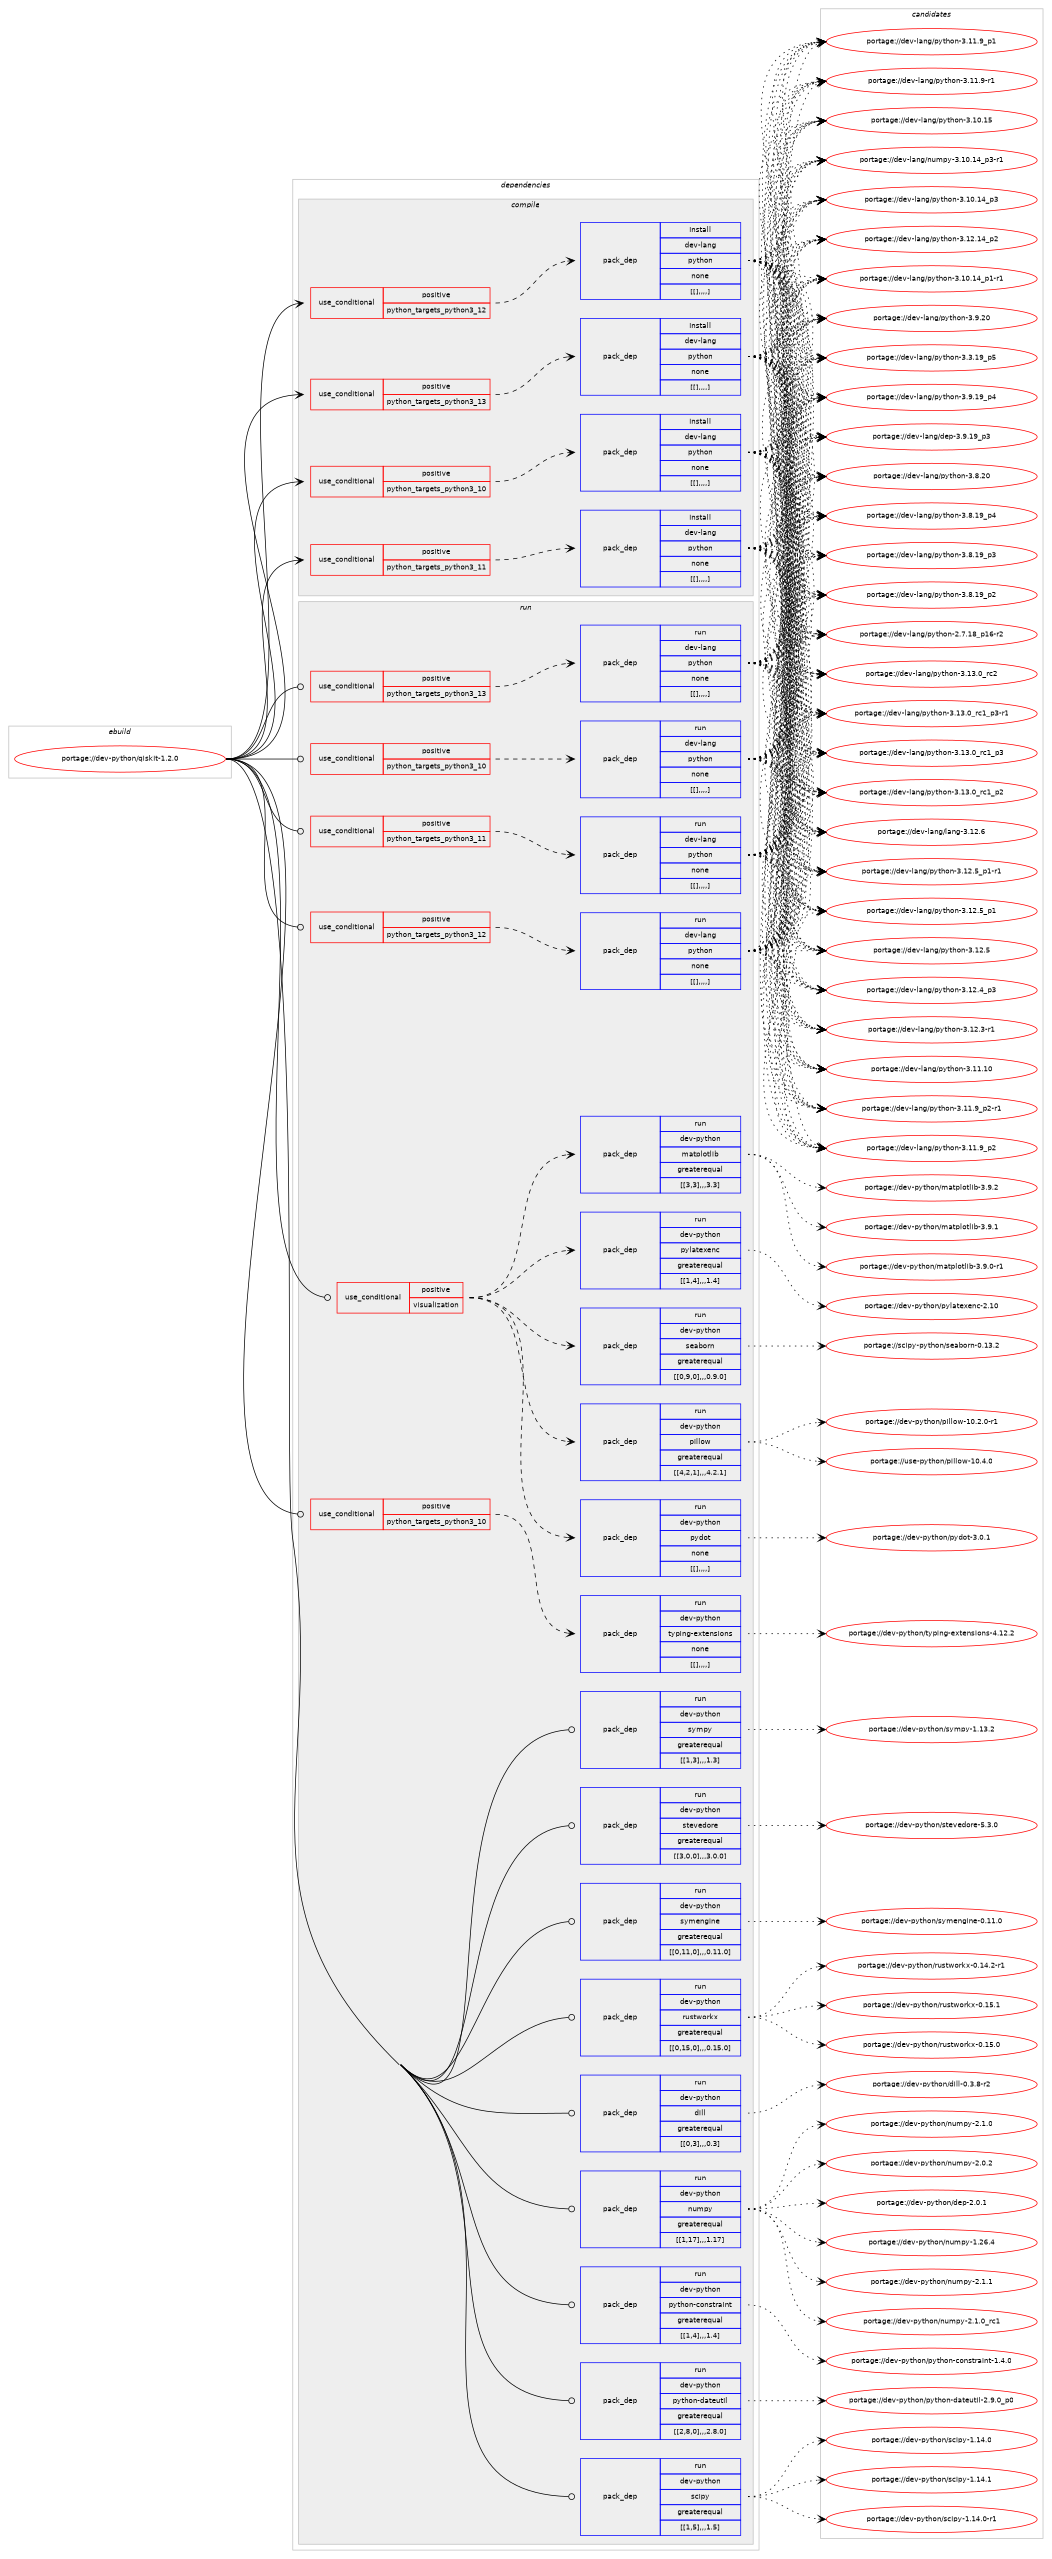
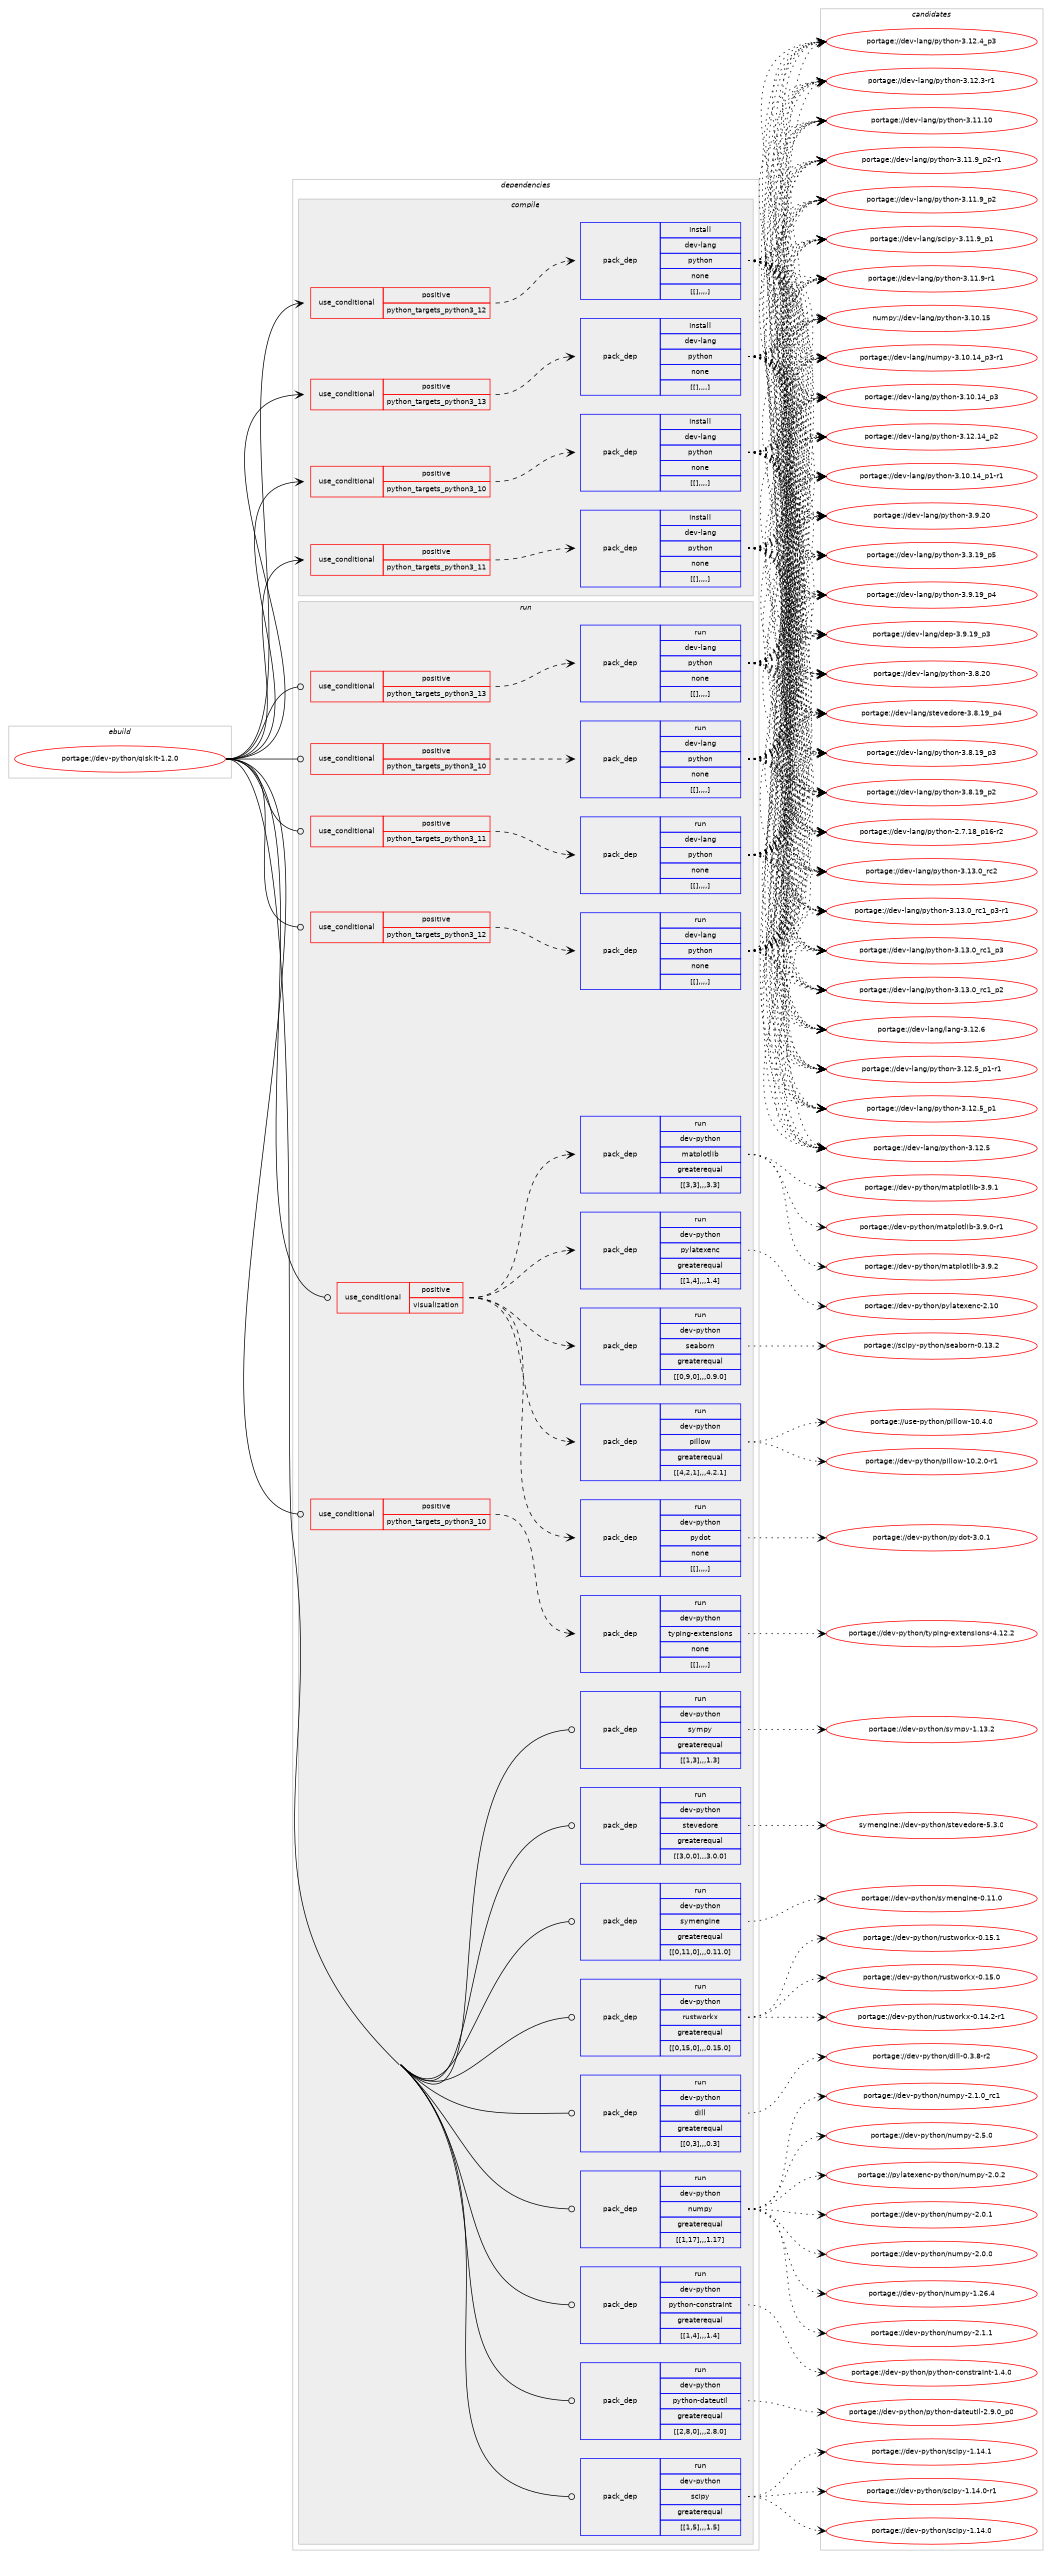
(932, 42) -> (932, 239)
(932, 121) -> (932, 318)
(932, 516) -> (932, 714)
(932, 1825) -> (932, 1825)
(932, 2124) -> (932, 2136)
(932, 2164) -> (932, 2175)
(932, 2203) -> (932, 2215)
none -> (932, 2254)
